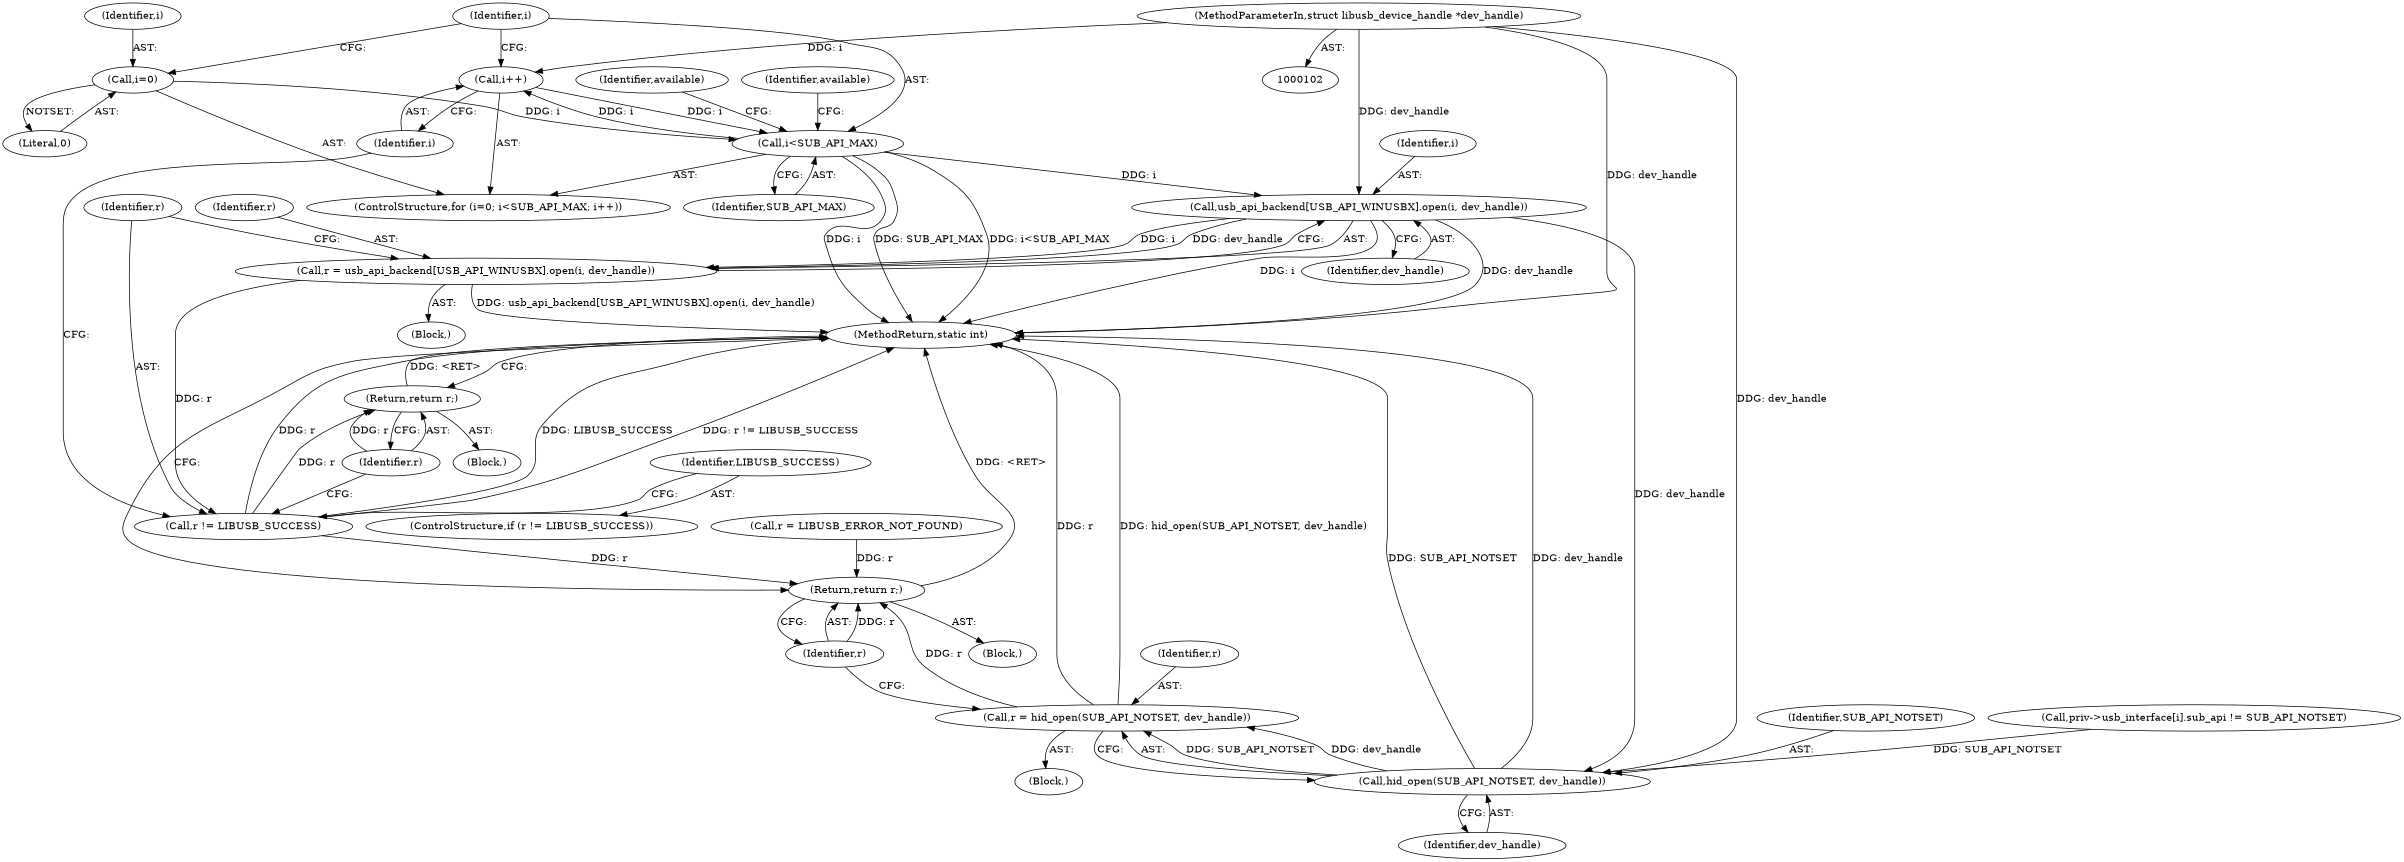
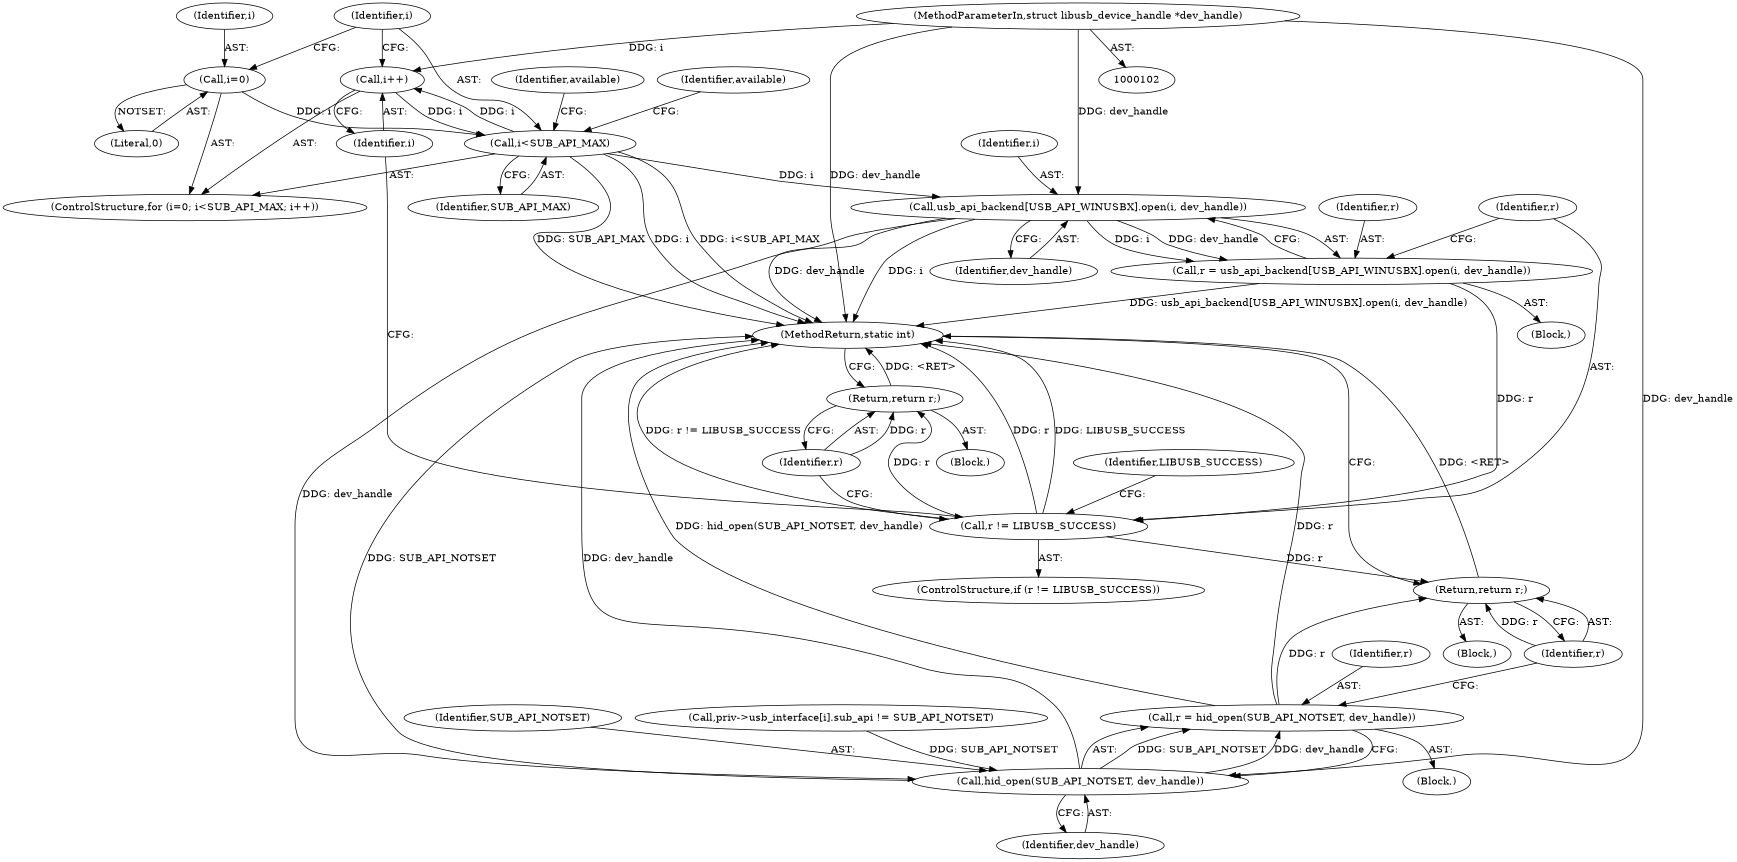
(685, 500) -> (1039, 555)
(857, 527) -> none
